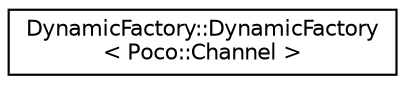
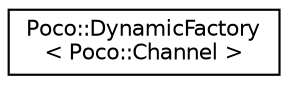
(203, 42) -> (144, 42)
